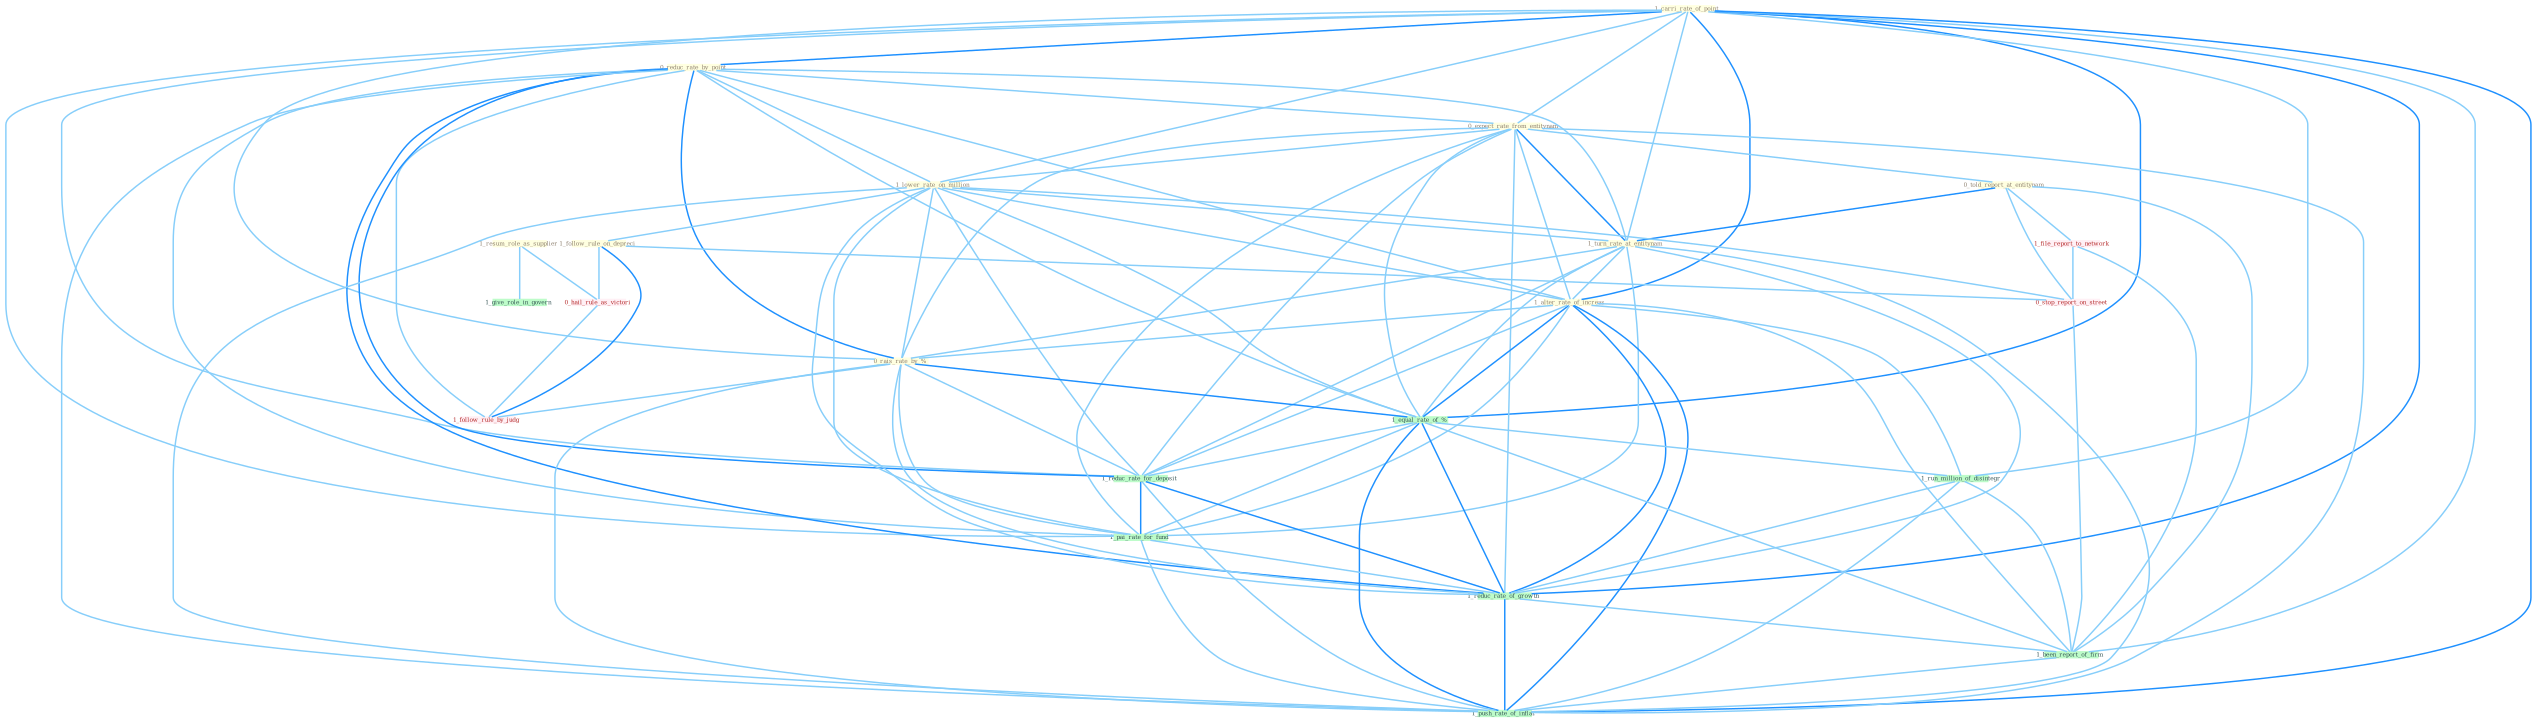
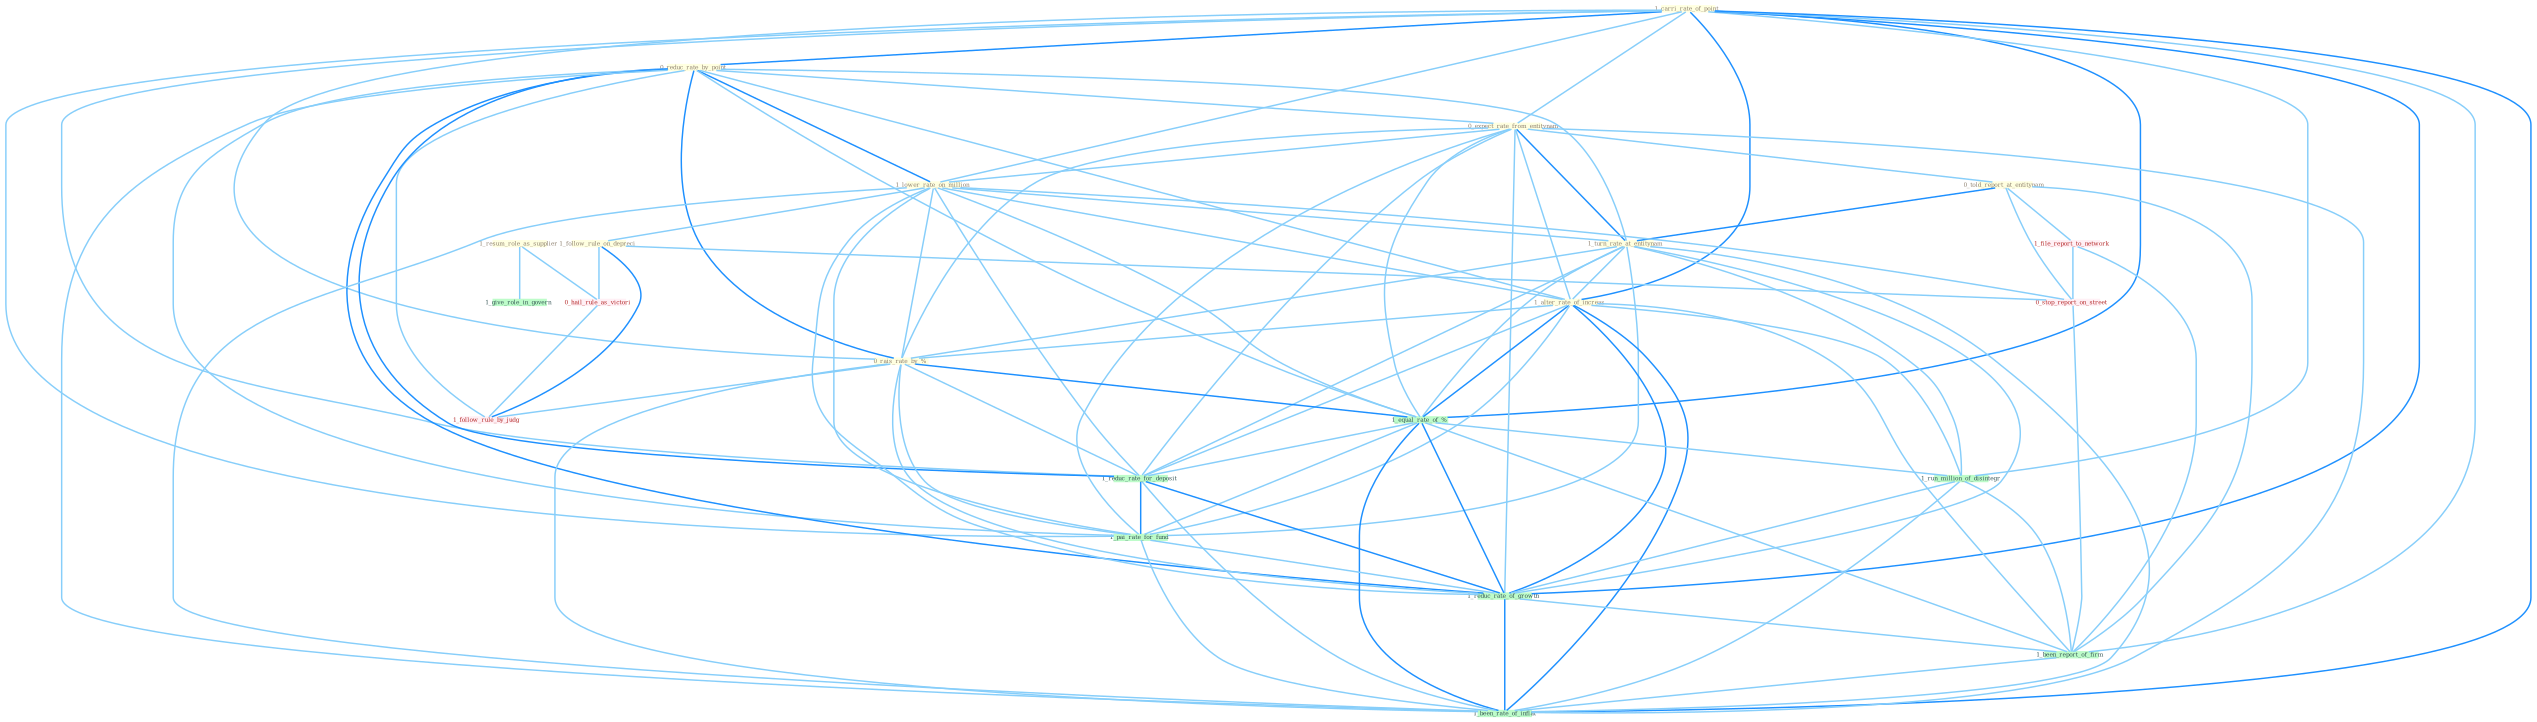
(1659, 120) -> (1837, 317)
(814, 126) -> (814, 126)
(1505, 713) -> (1505, 713)
